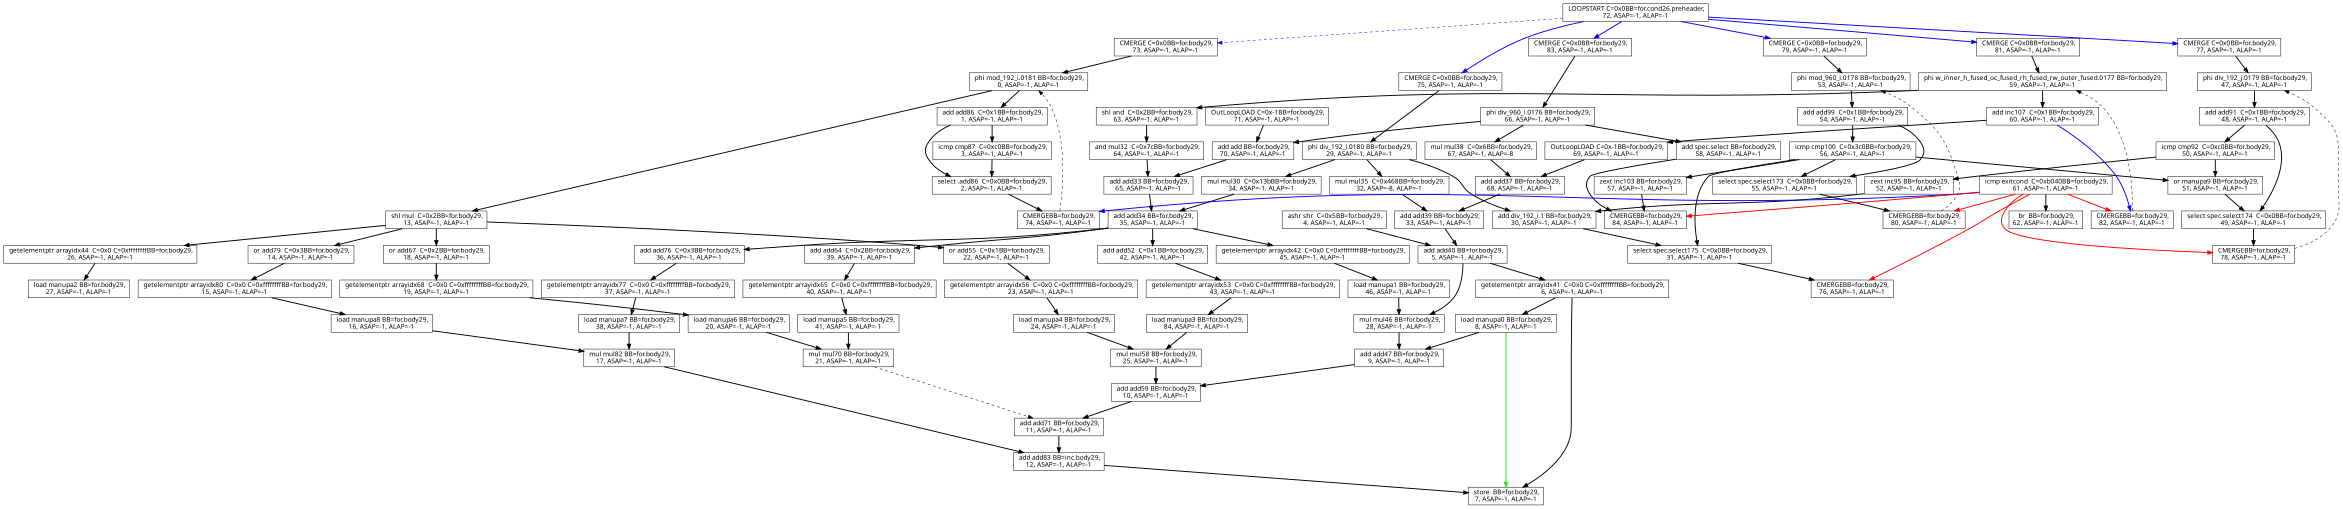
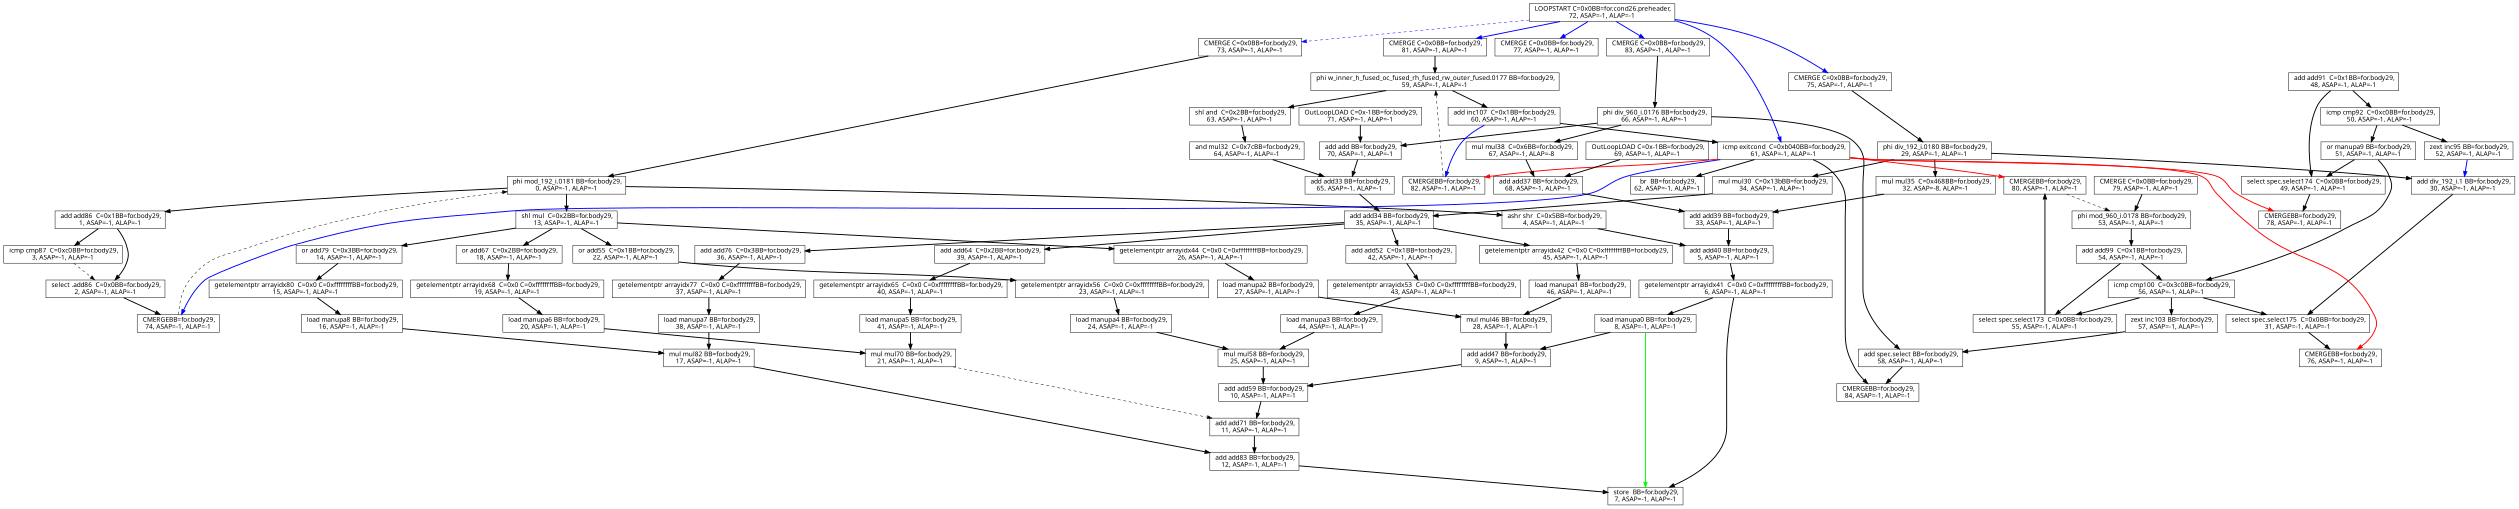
(1723, 29) -> (1741, 65)
(2254, 82) -> none
(1829, 131) -> (1636, 133)
(992, 166) -> (82, 270)
(2027, 167) -> (2324, 239)
none -> (1062, 196)
(1643, 202) -> (2046, 342)
(1720, 203) -> (2466, 166)
(1835, 204) -> (1845, 265)
(1457, 293) -> (1387, 307)
(1197, 323) -> (1331, 323)
(1059, 462) -> (1254, 462)
